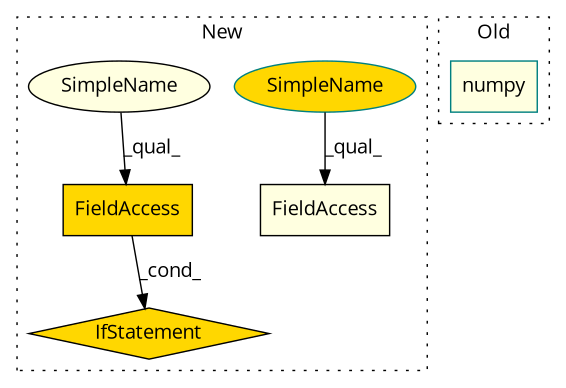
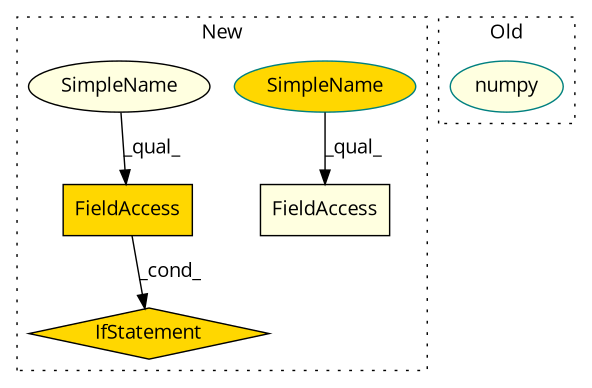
(494, 87) -> (507, 87)
